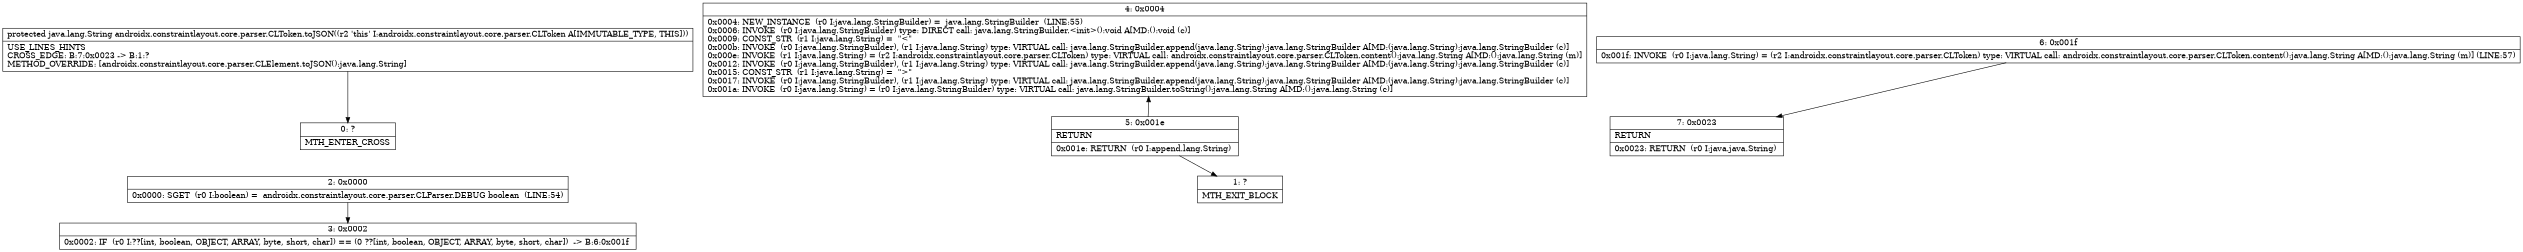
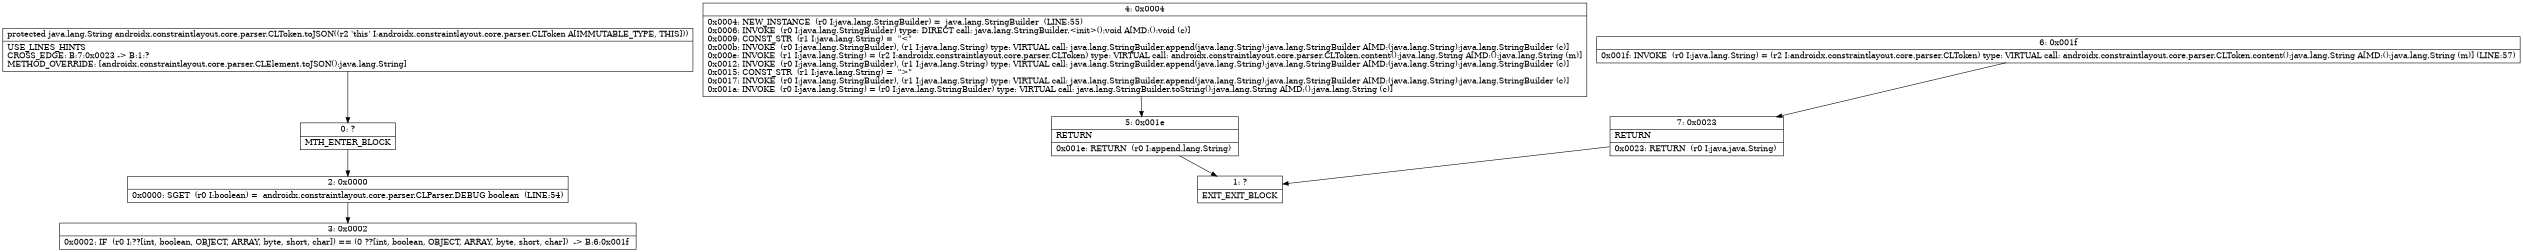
(1148, 109) -> (1141, 104)
(348, 143) -> (348, 143)
none -> (348, 160)
none -> (1449, 165)
(1240, 196) -> (1240, 196)
